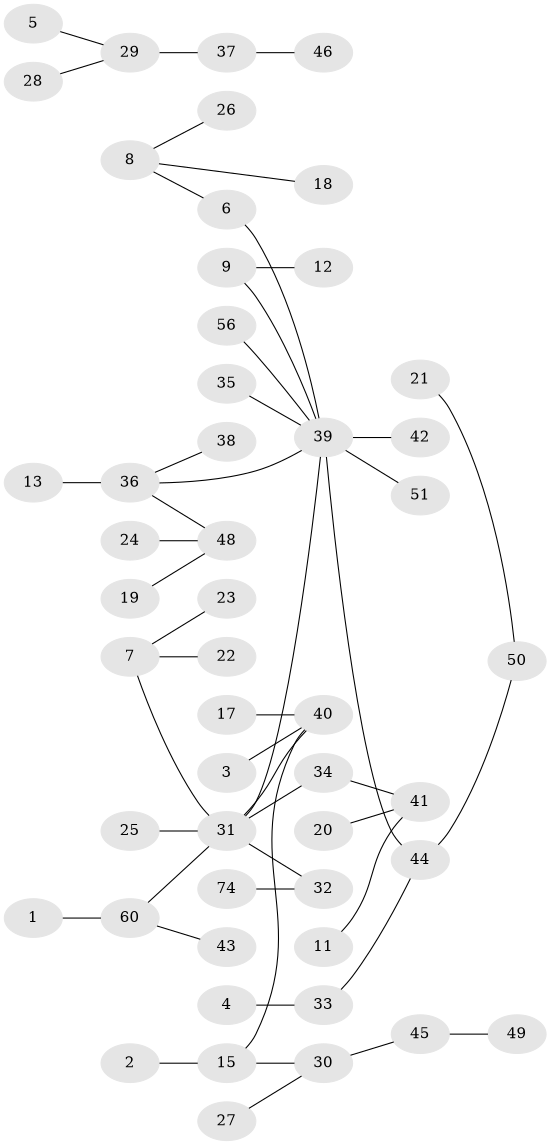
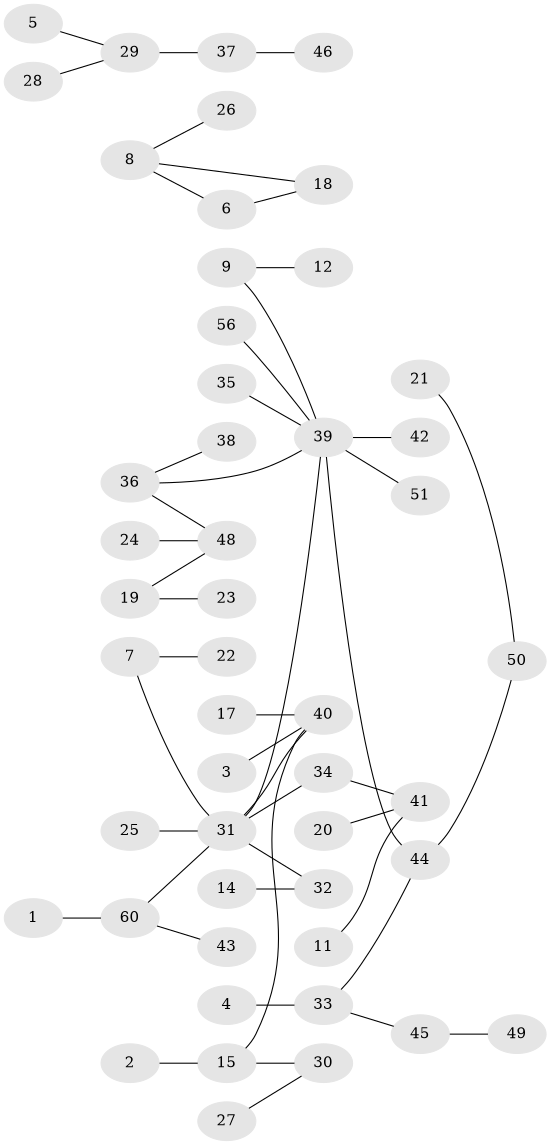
(292, 318) -> (275, 197)
(33, 483) -> none
(178, 628) -> (179, 599)
(227, 889) -> (227, 889)
(372, 1049) -> (372, 1020)
